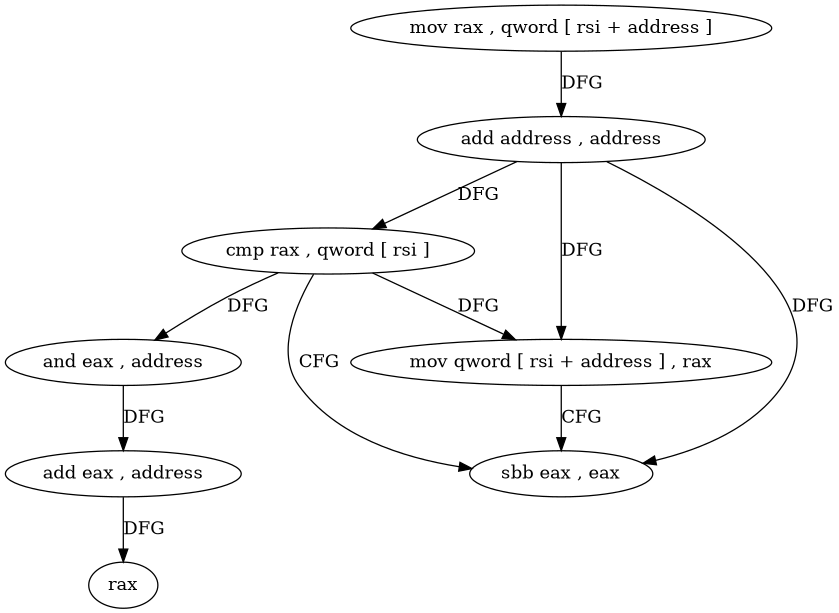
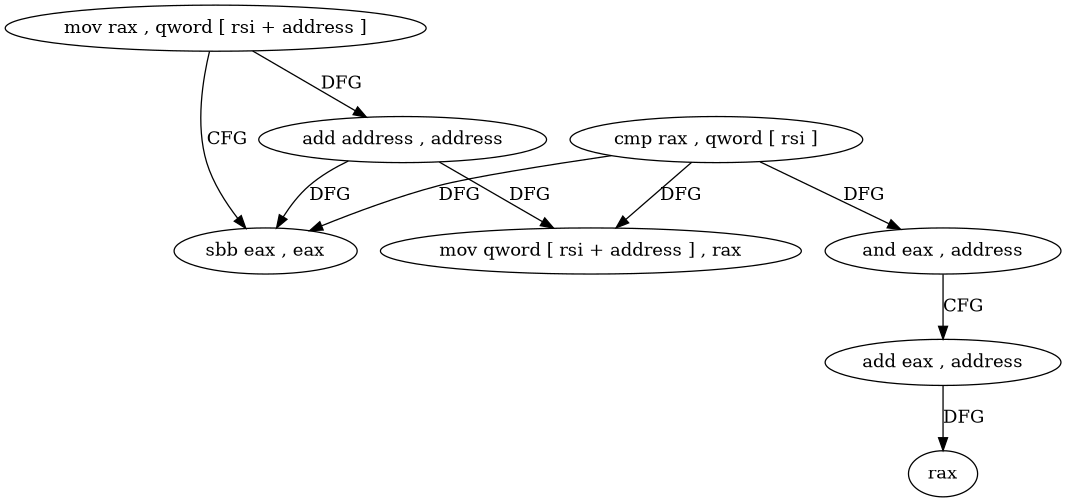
(451, 193) -> none
(319, 362) -> (460, 195)
(561, 412) -> (202, 139)
(144, 418) -> (964, 307)
